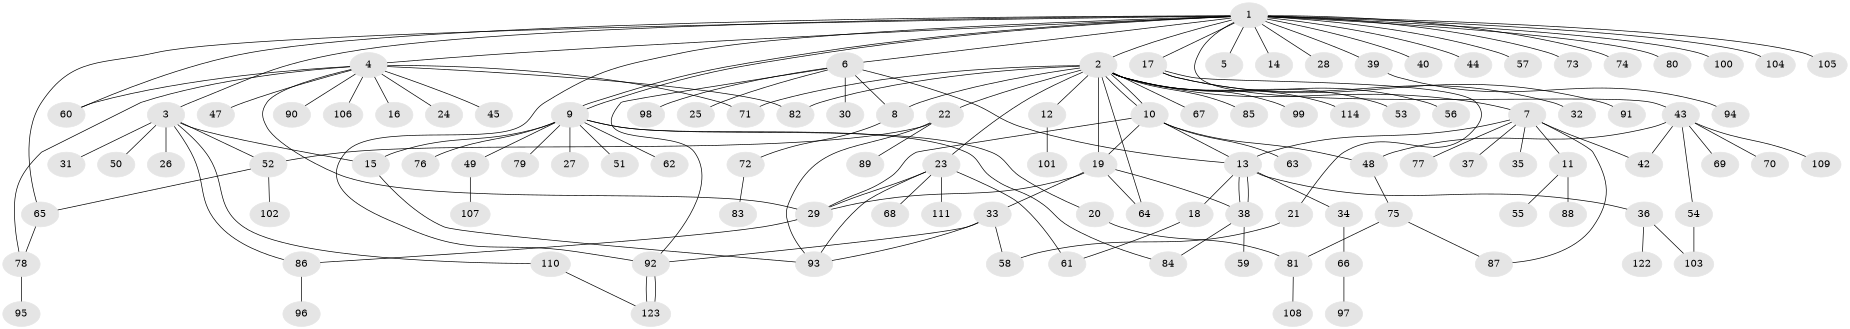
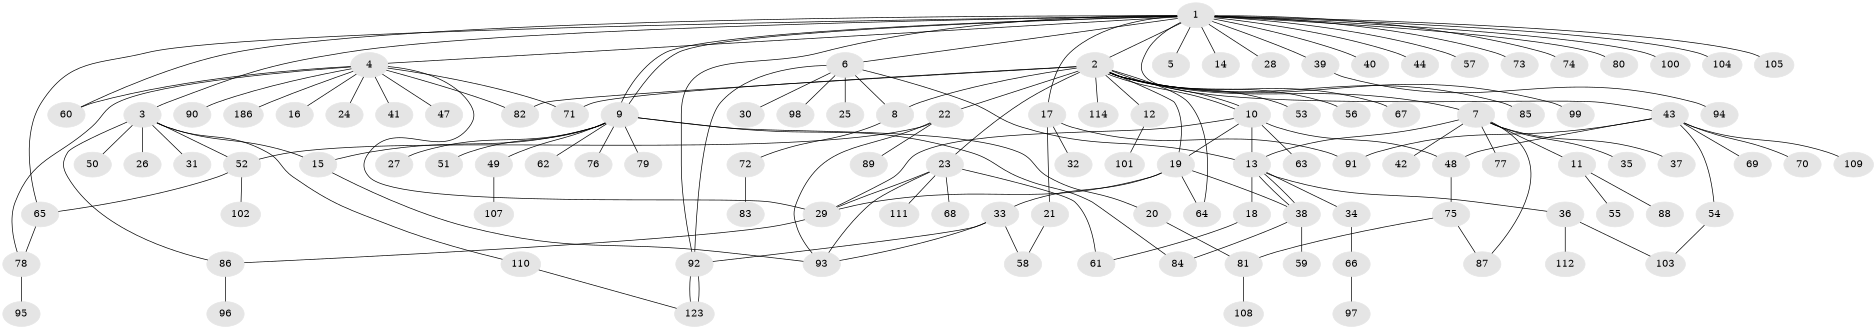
(343, 115) -> (243, 115)
(494, 115) -> (394, 115)
(1662, 140) -> (1501, 134)
(1642, 264) -> (1565, 264)
